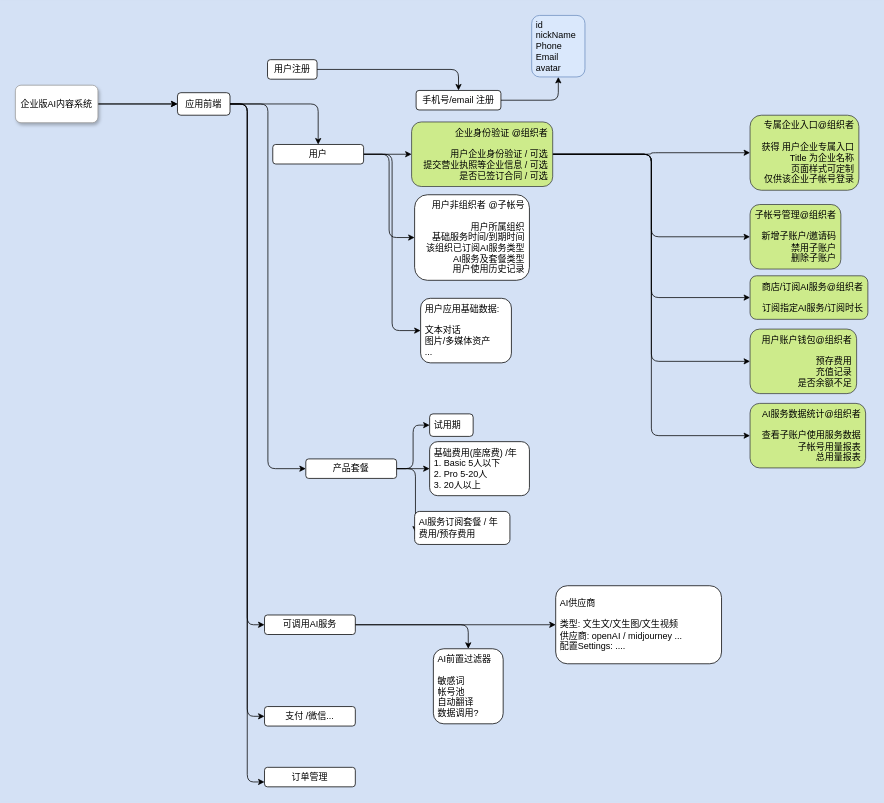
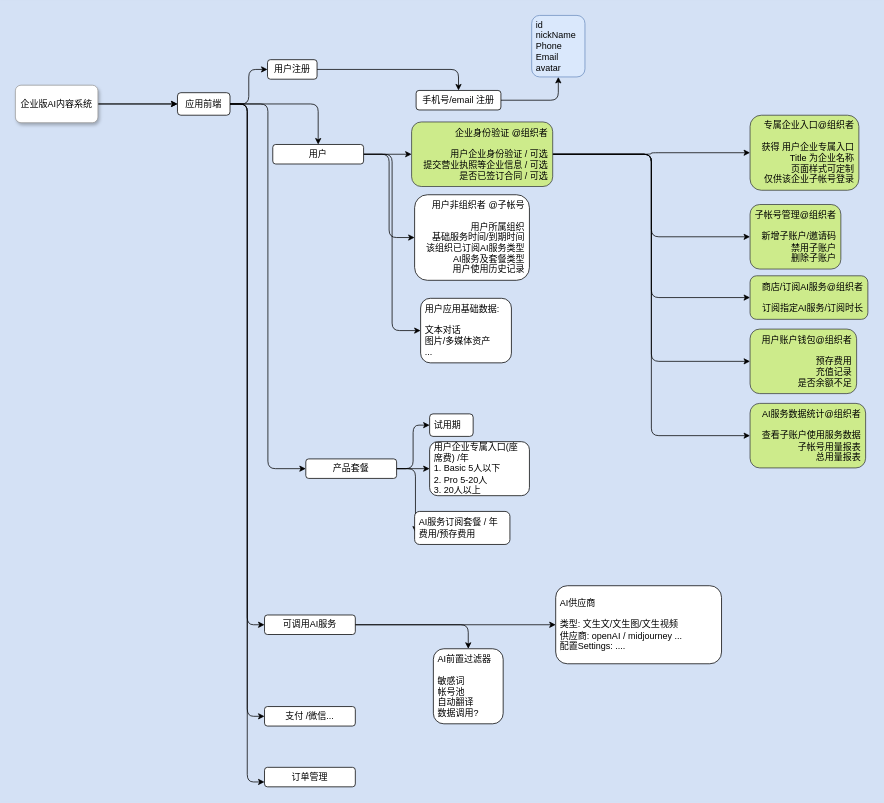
none -> (249, 81)
(479, 468) -> (480, 468)
